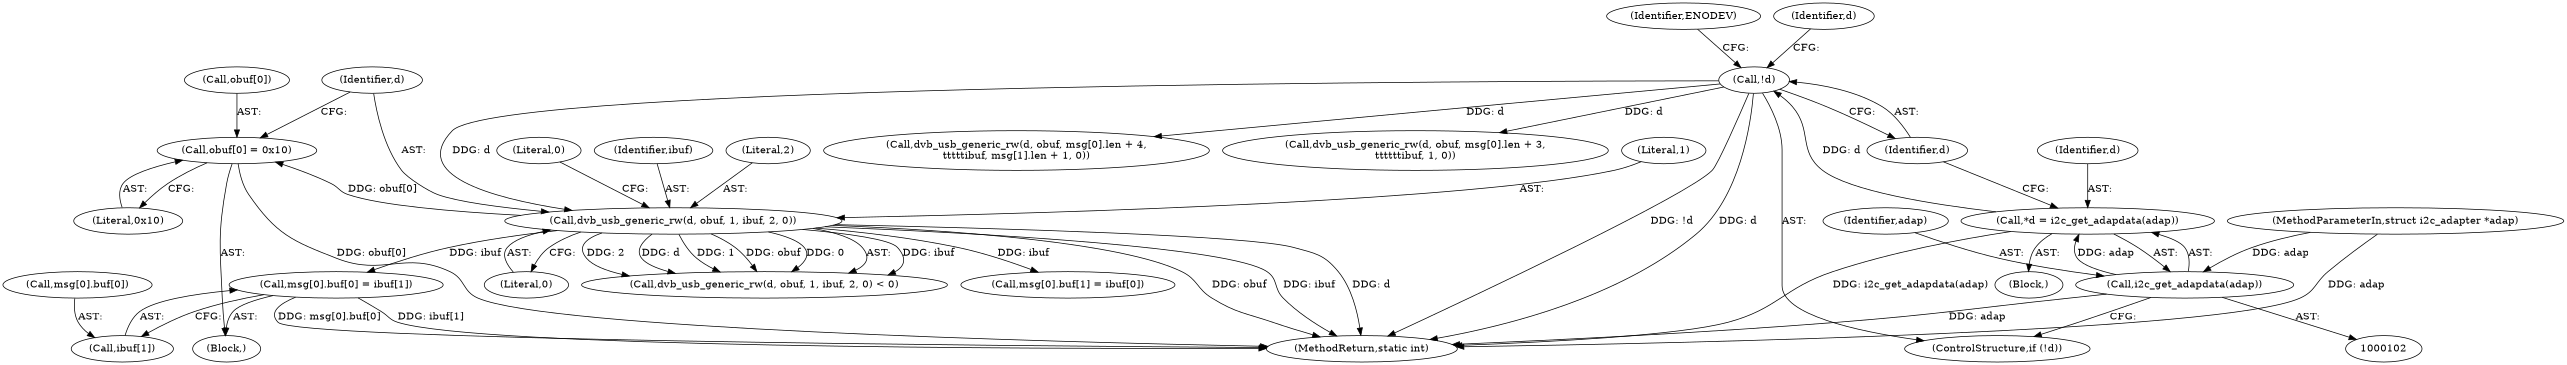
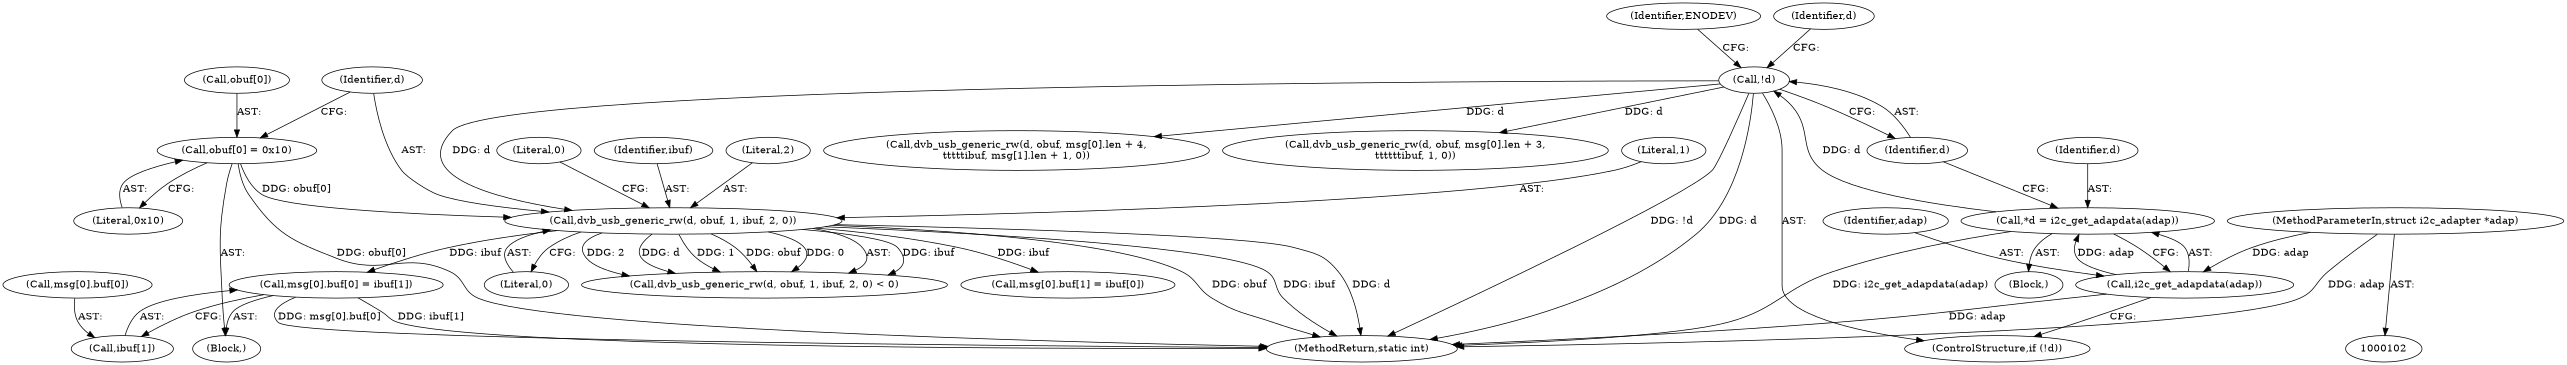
(398, 205) -> (363, 210)
(2167, 253) -> (2167, 253)
(2286, 317) -> (2390, 281)
